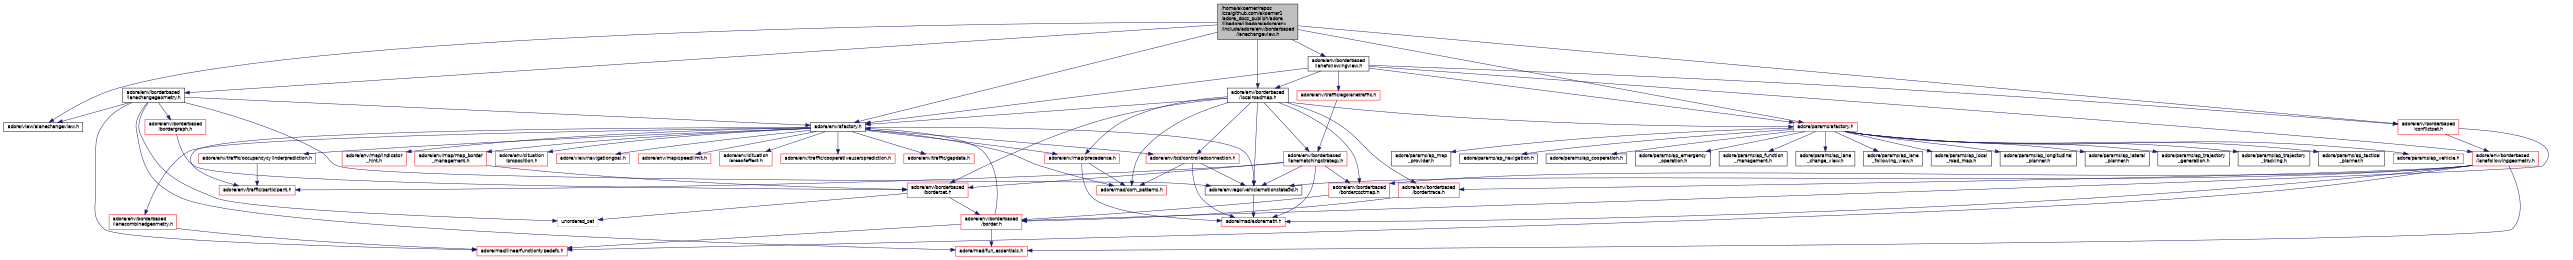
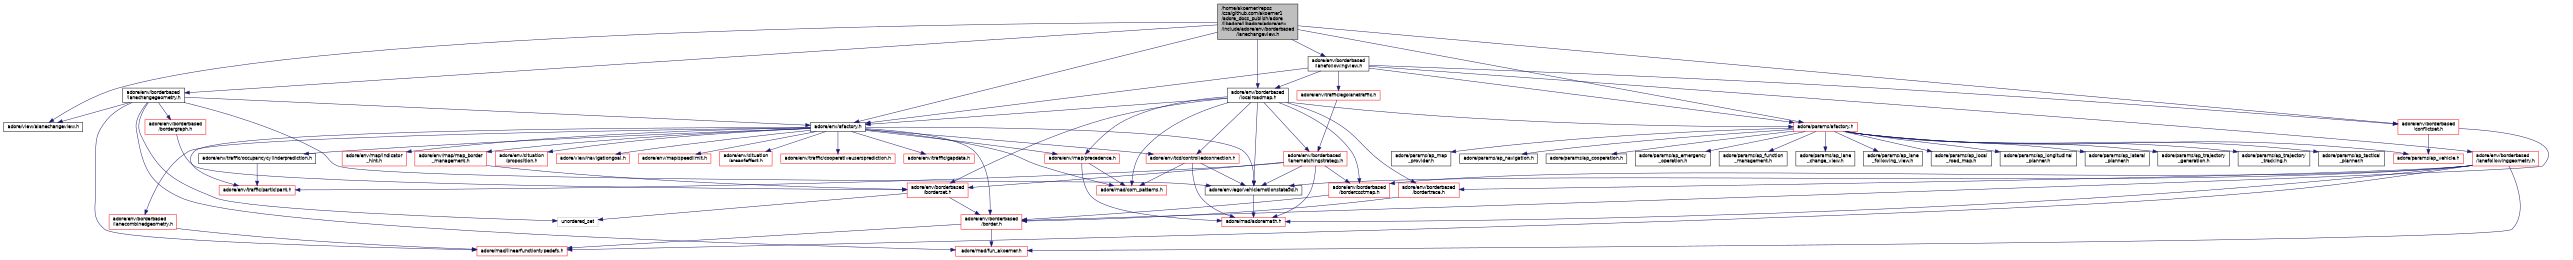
(2465, 142) -> (2428, 142)
(982, 150) -> (968, 147)
(257, 159) -> (257, 159)
(991, 251) -> (991, 251)
